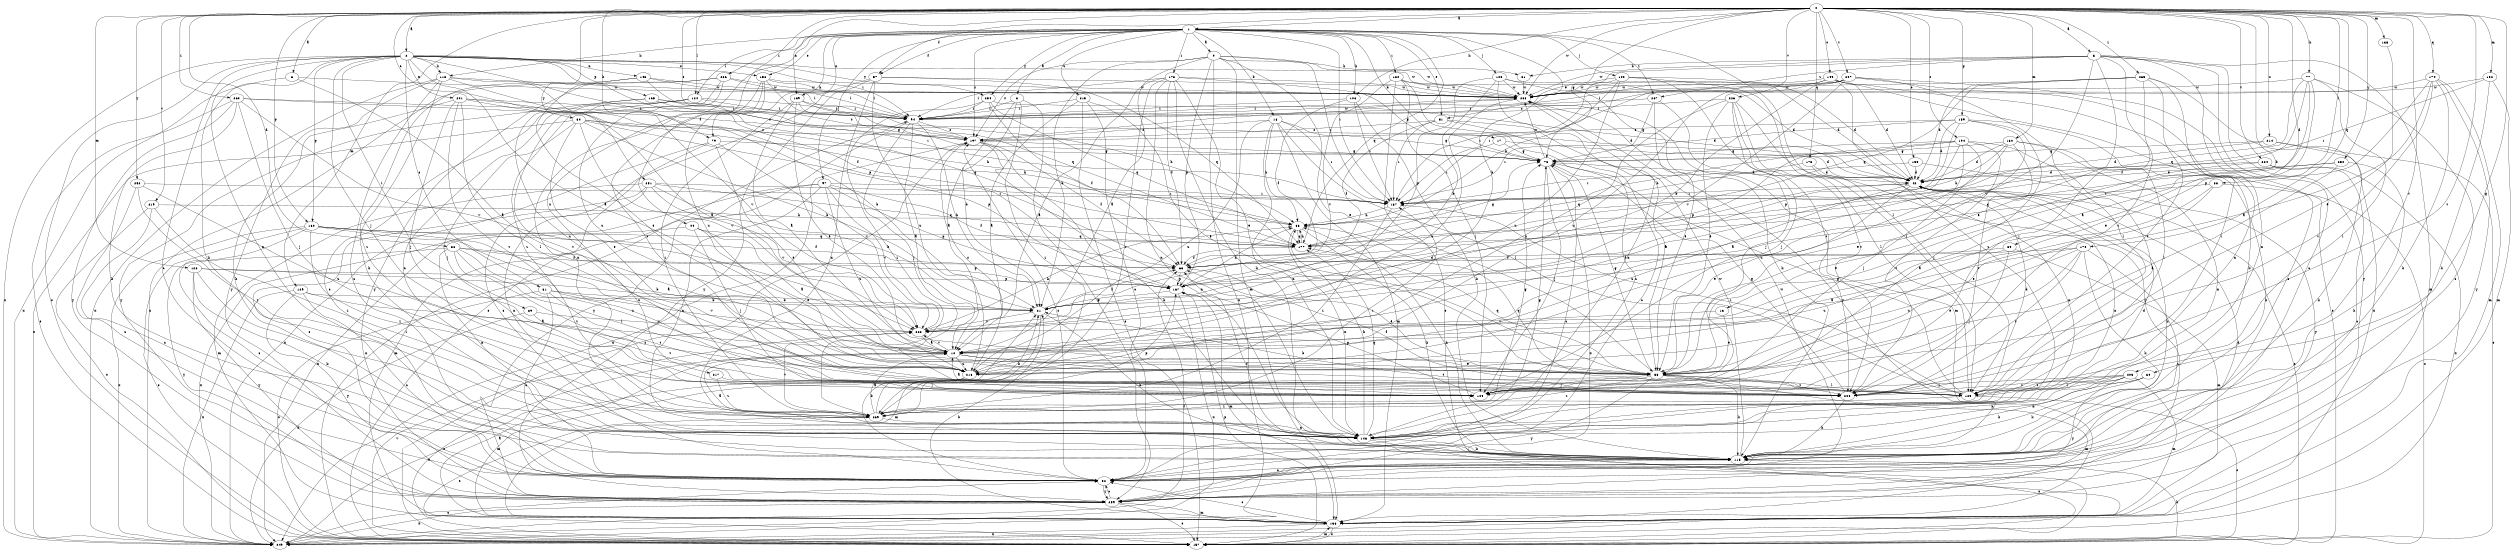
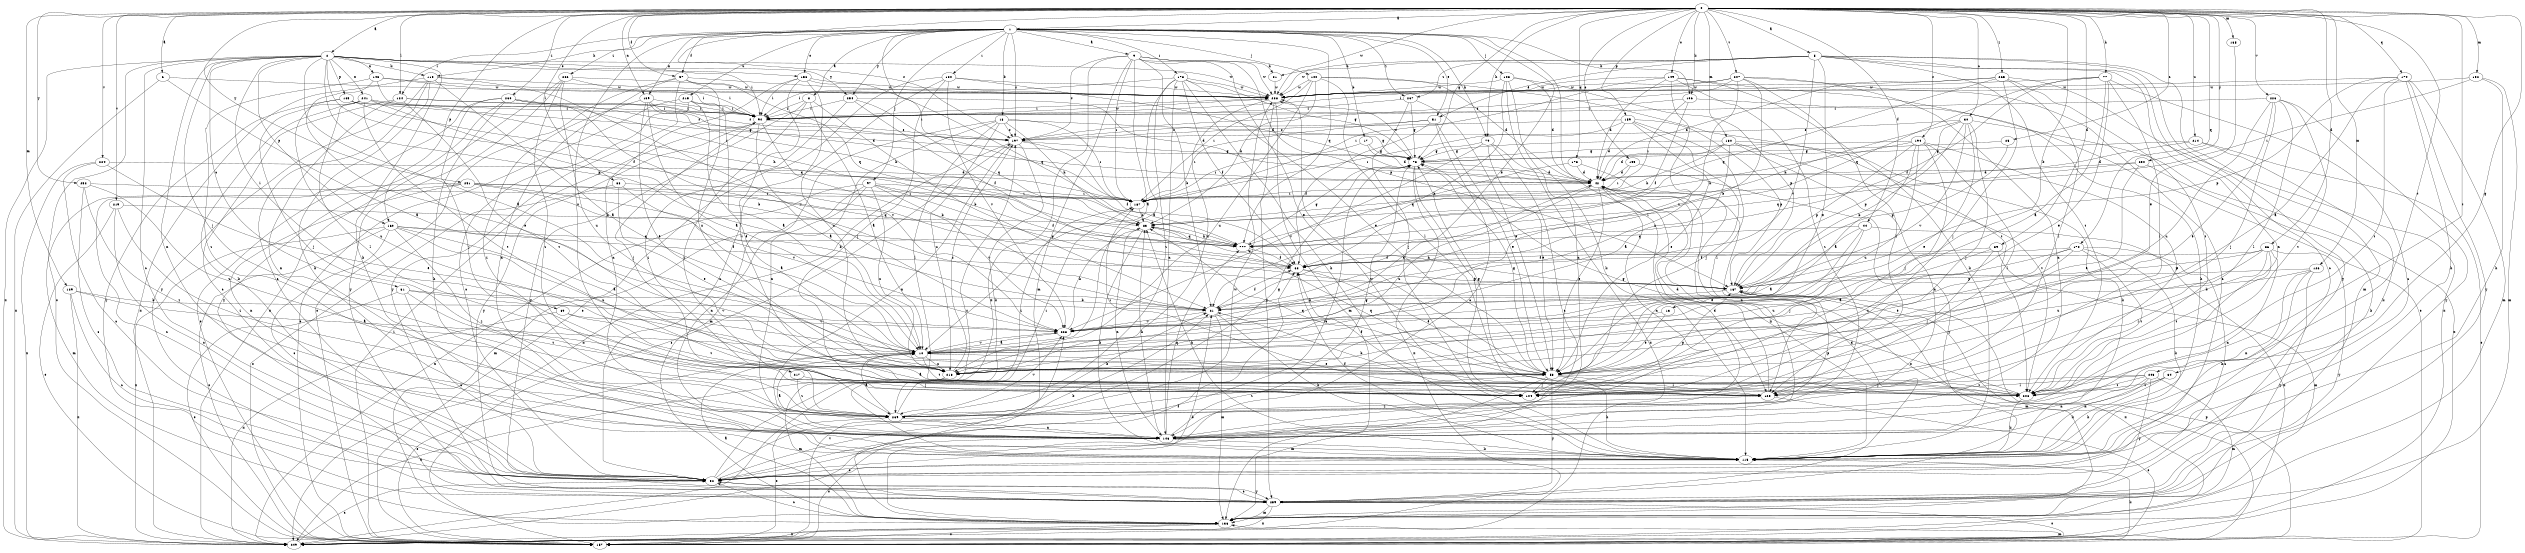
none -> (2008, 141)
(1302, 247) -> (1243, 247)
(487, 488) -> none
